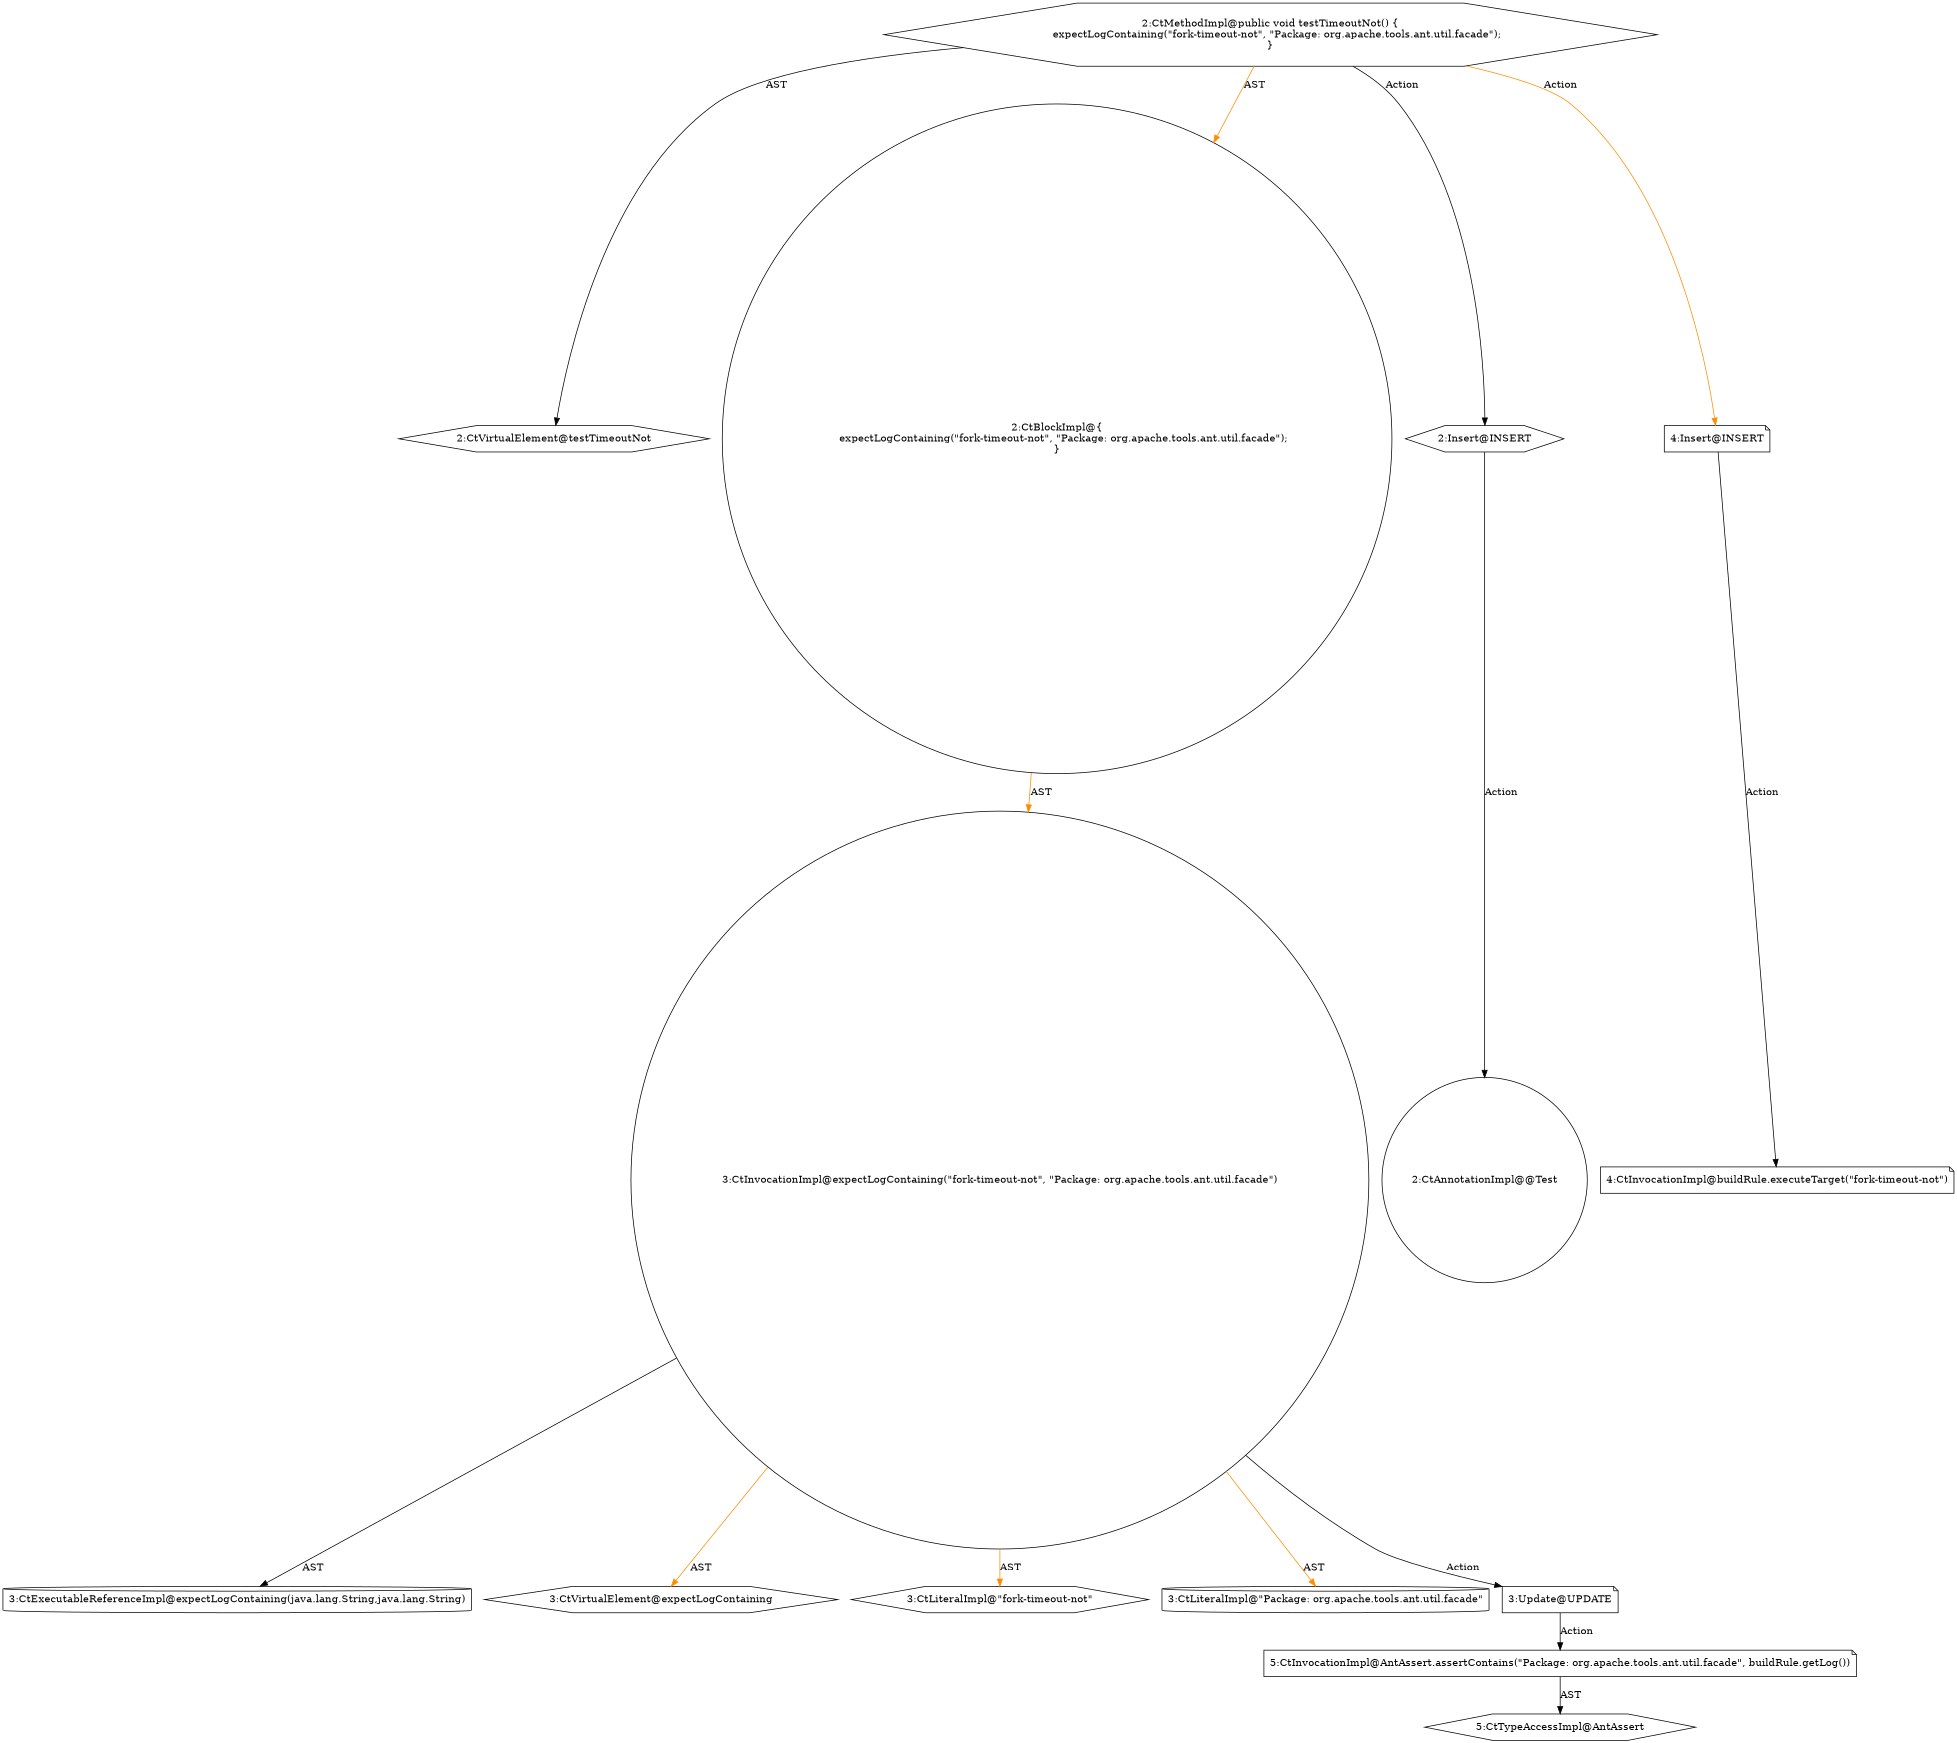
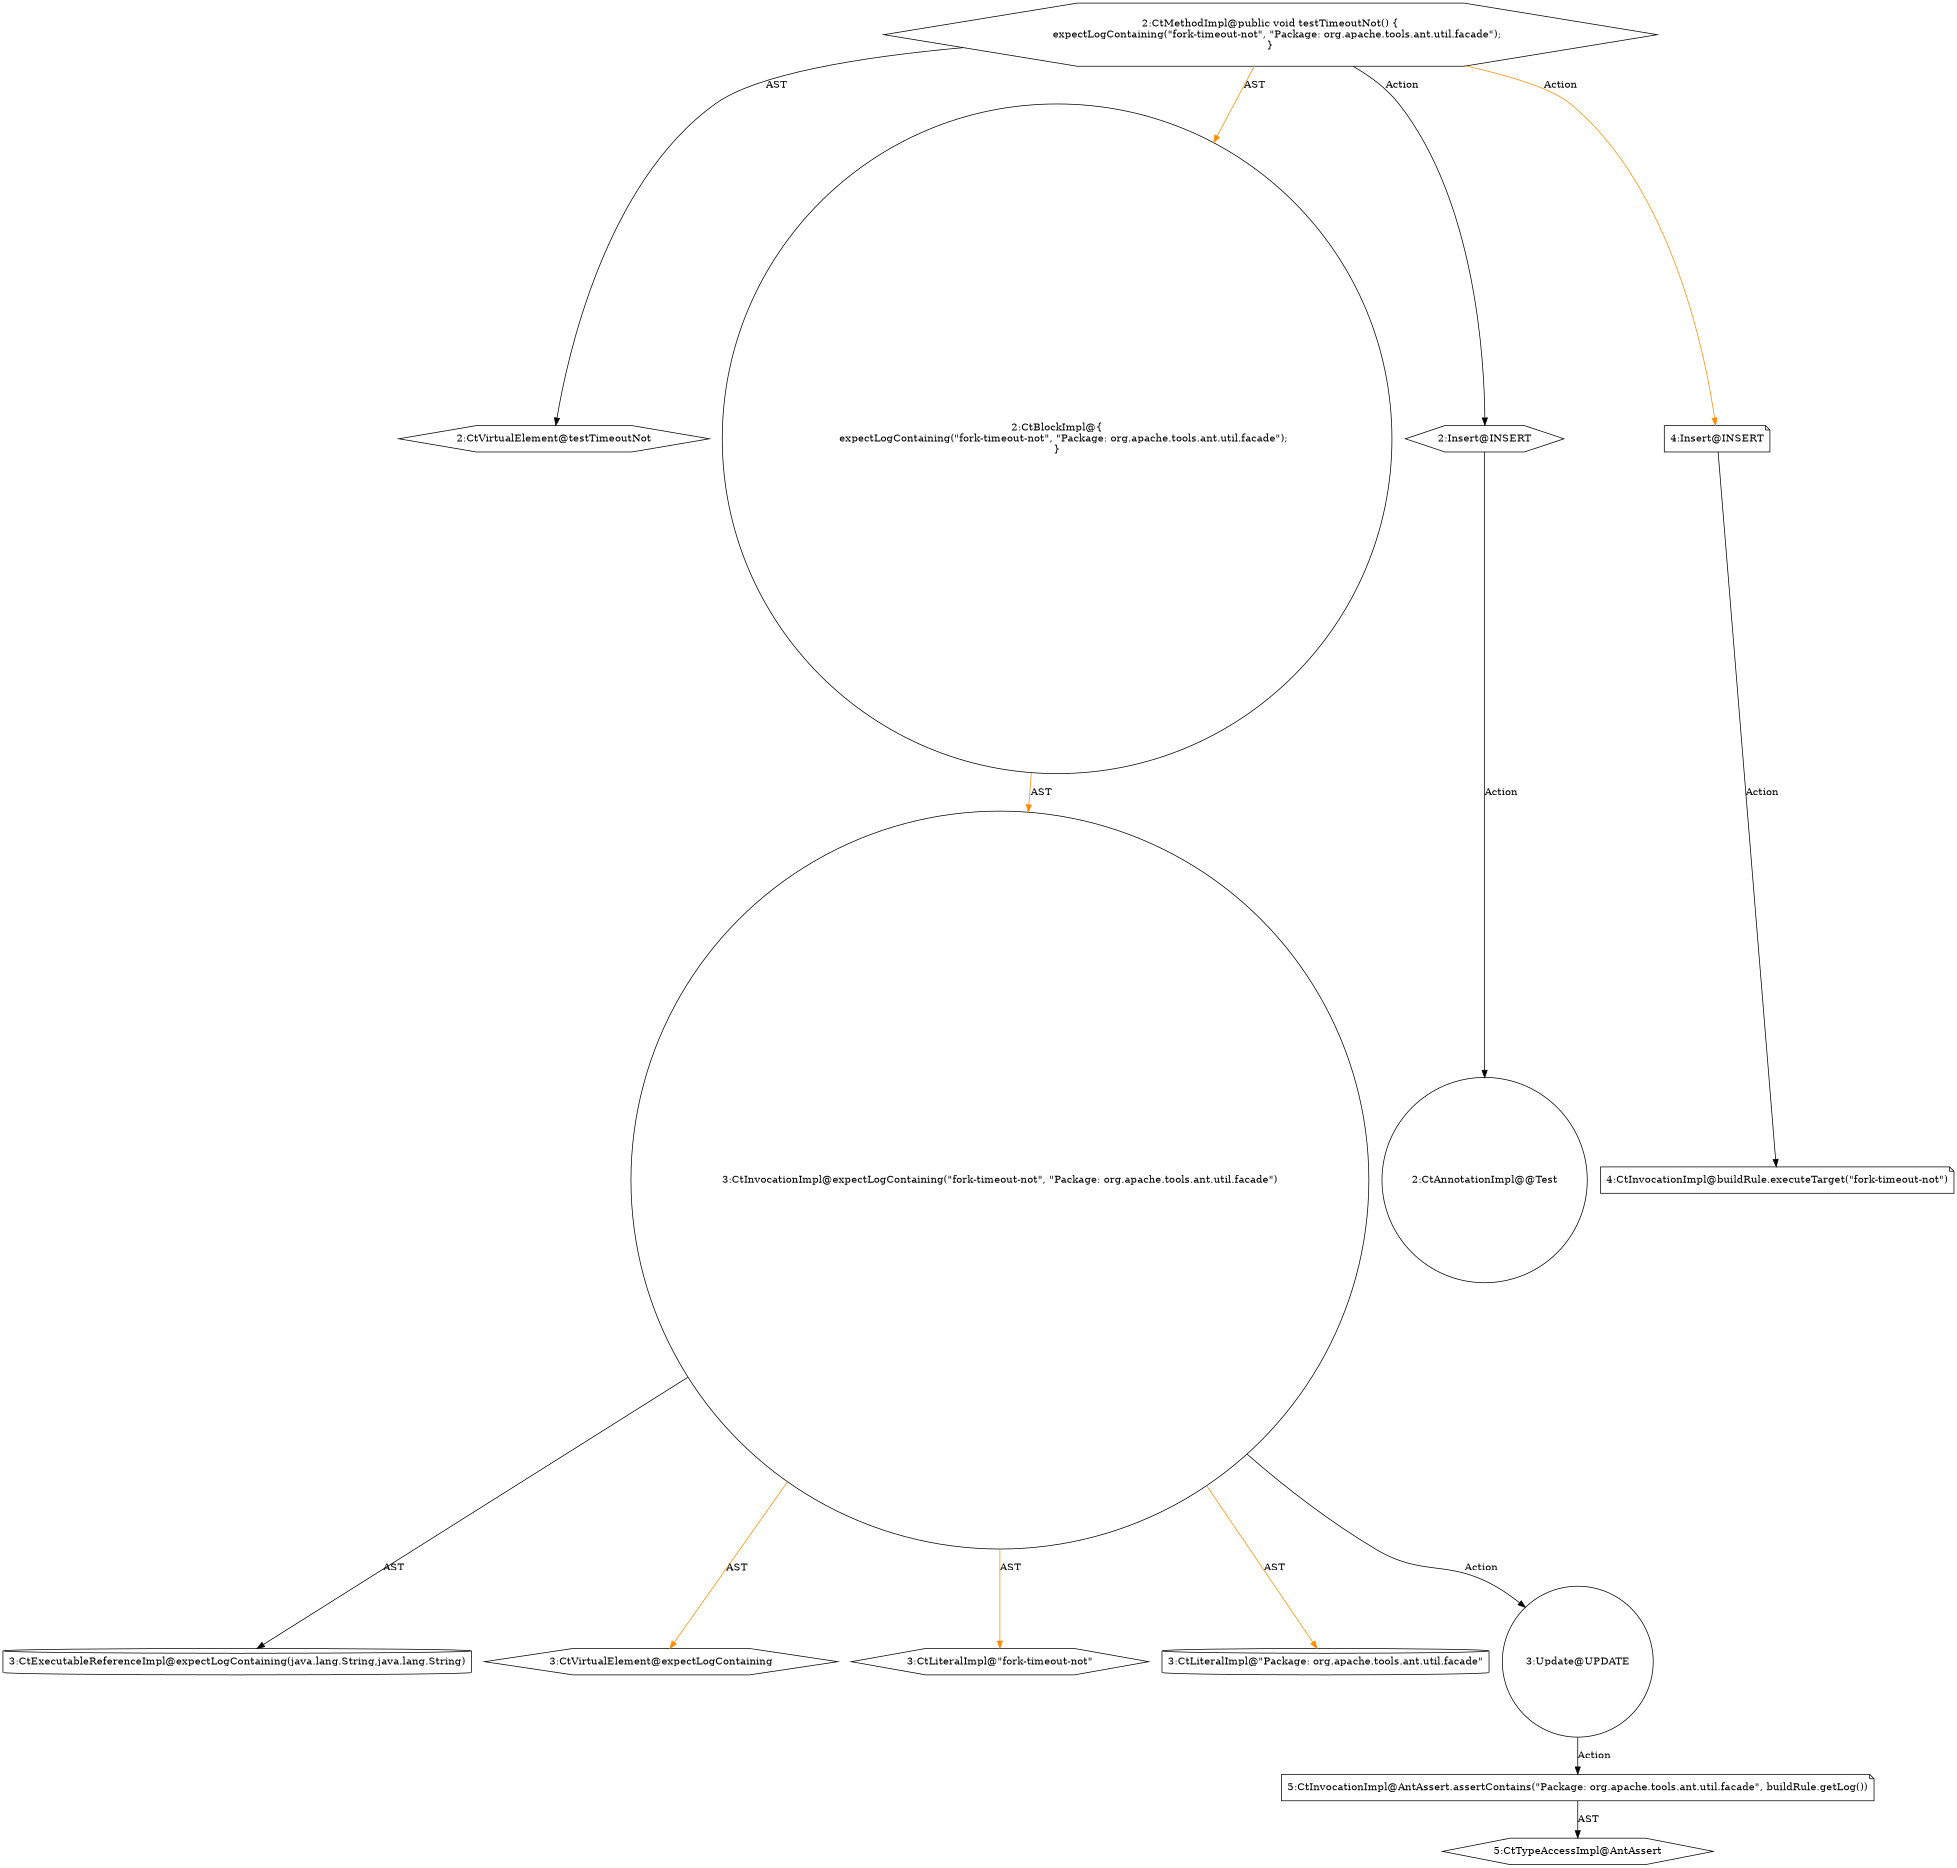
(1560, 1600) -> (1578, 1662)
